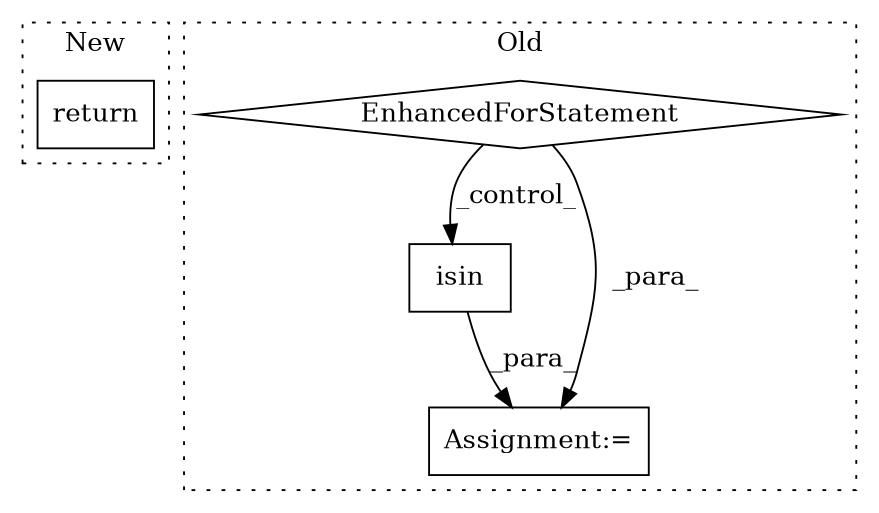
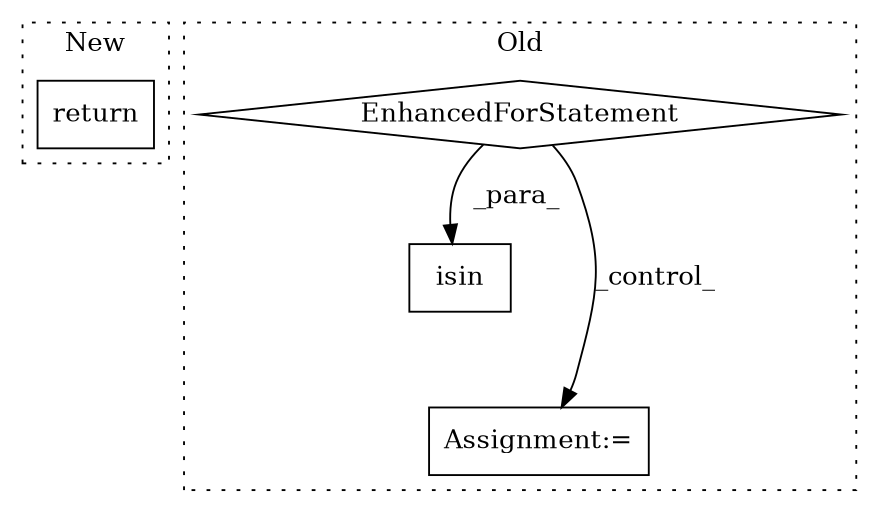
(516, 196) -> (516, 196)
(655, 278) -> (655, 278)
(481, 353) -> none
